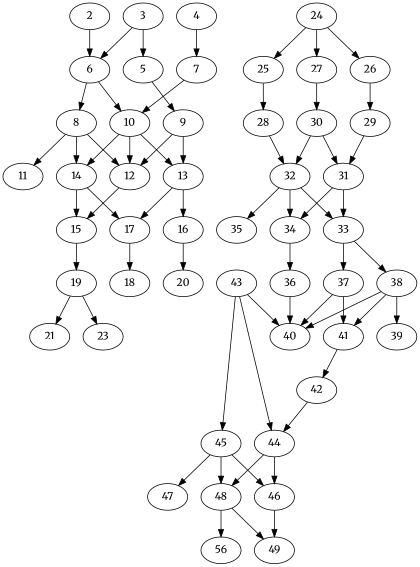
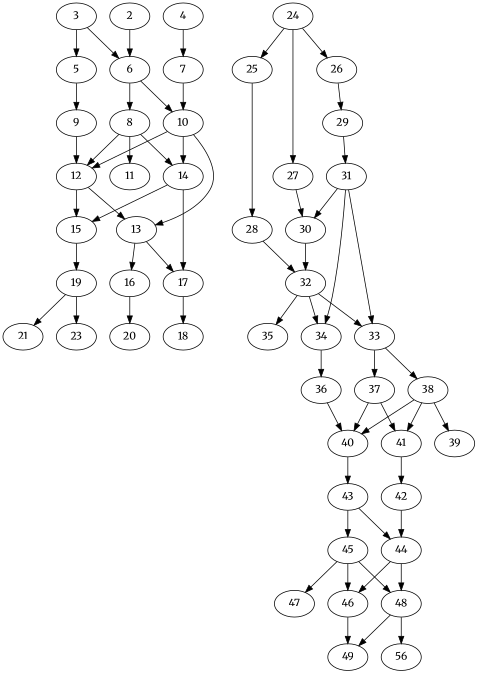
(183, 146) -> (104, 201)
(328, 146) -> (328, 200)
(261, 307) -> (348, 467)
